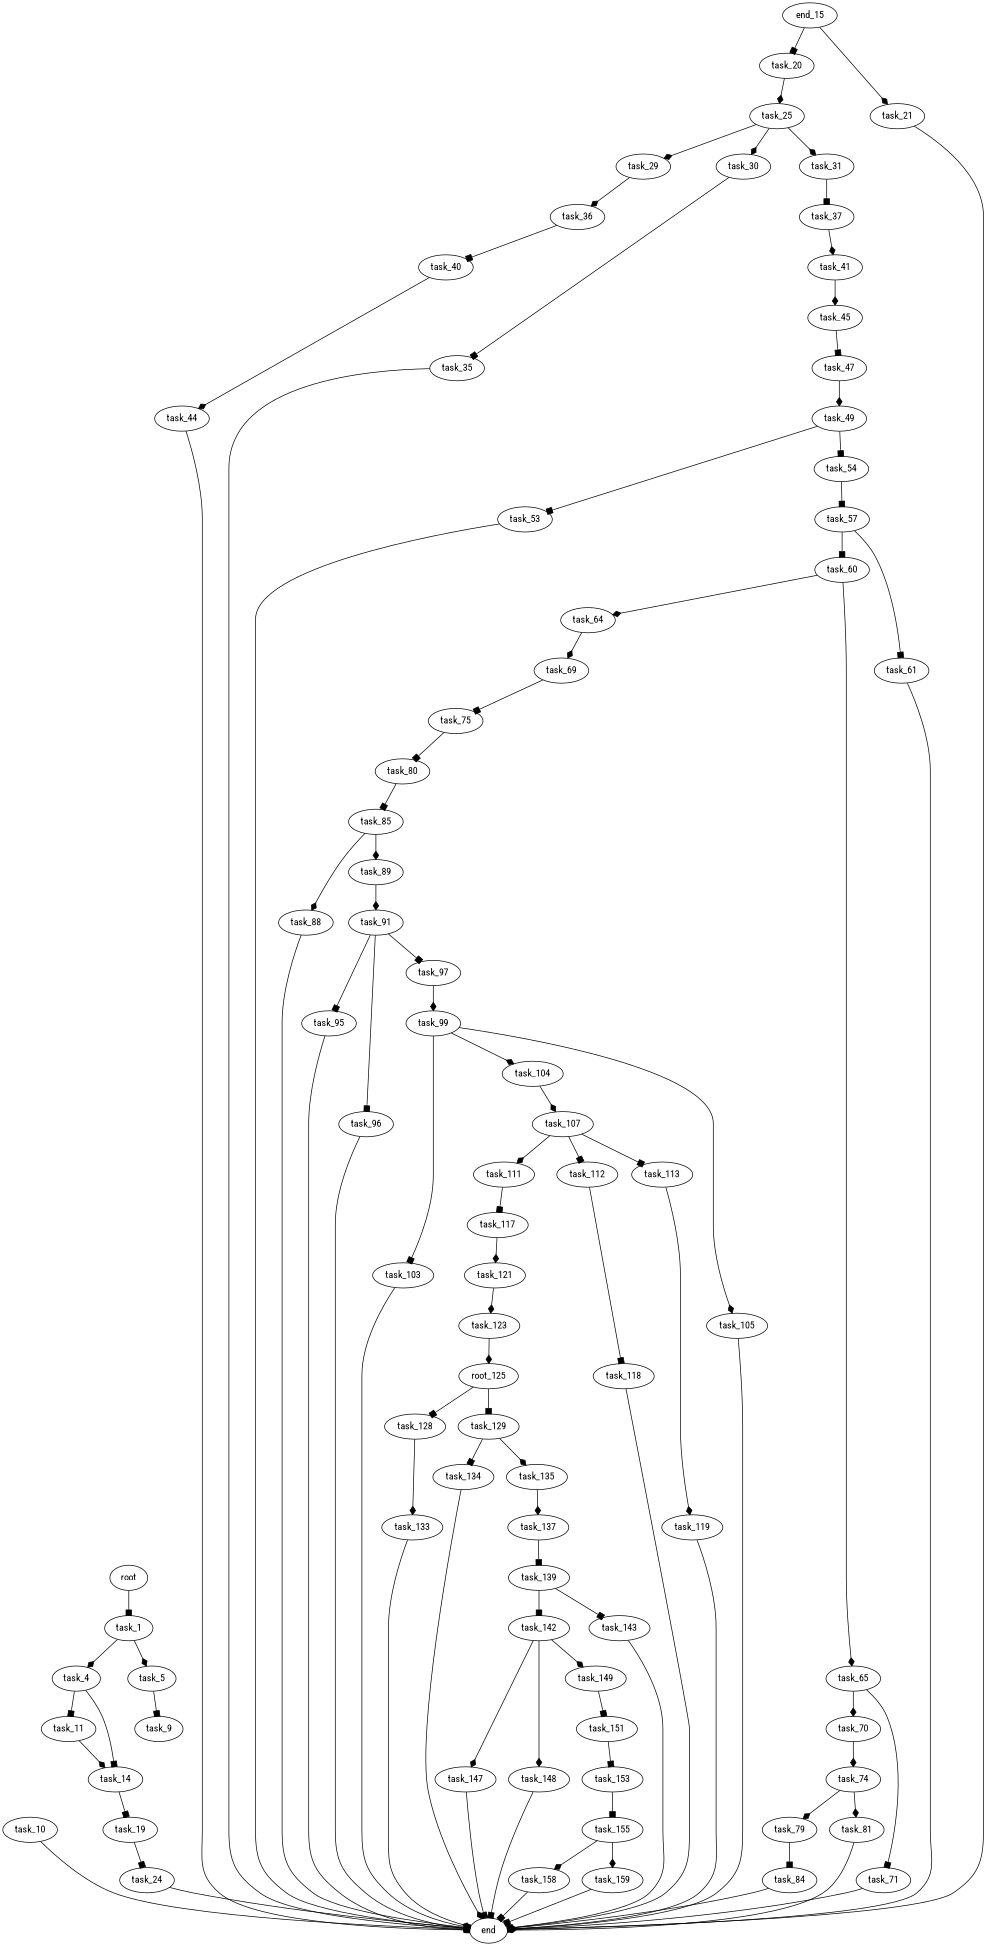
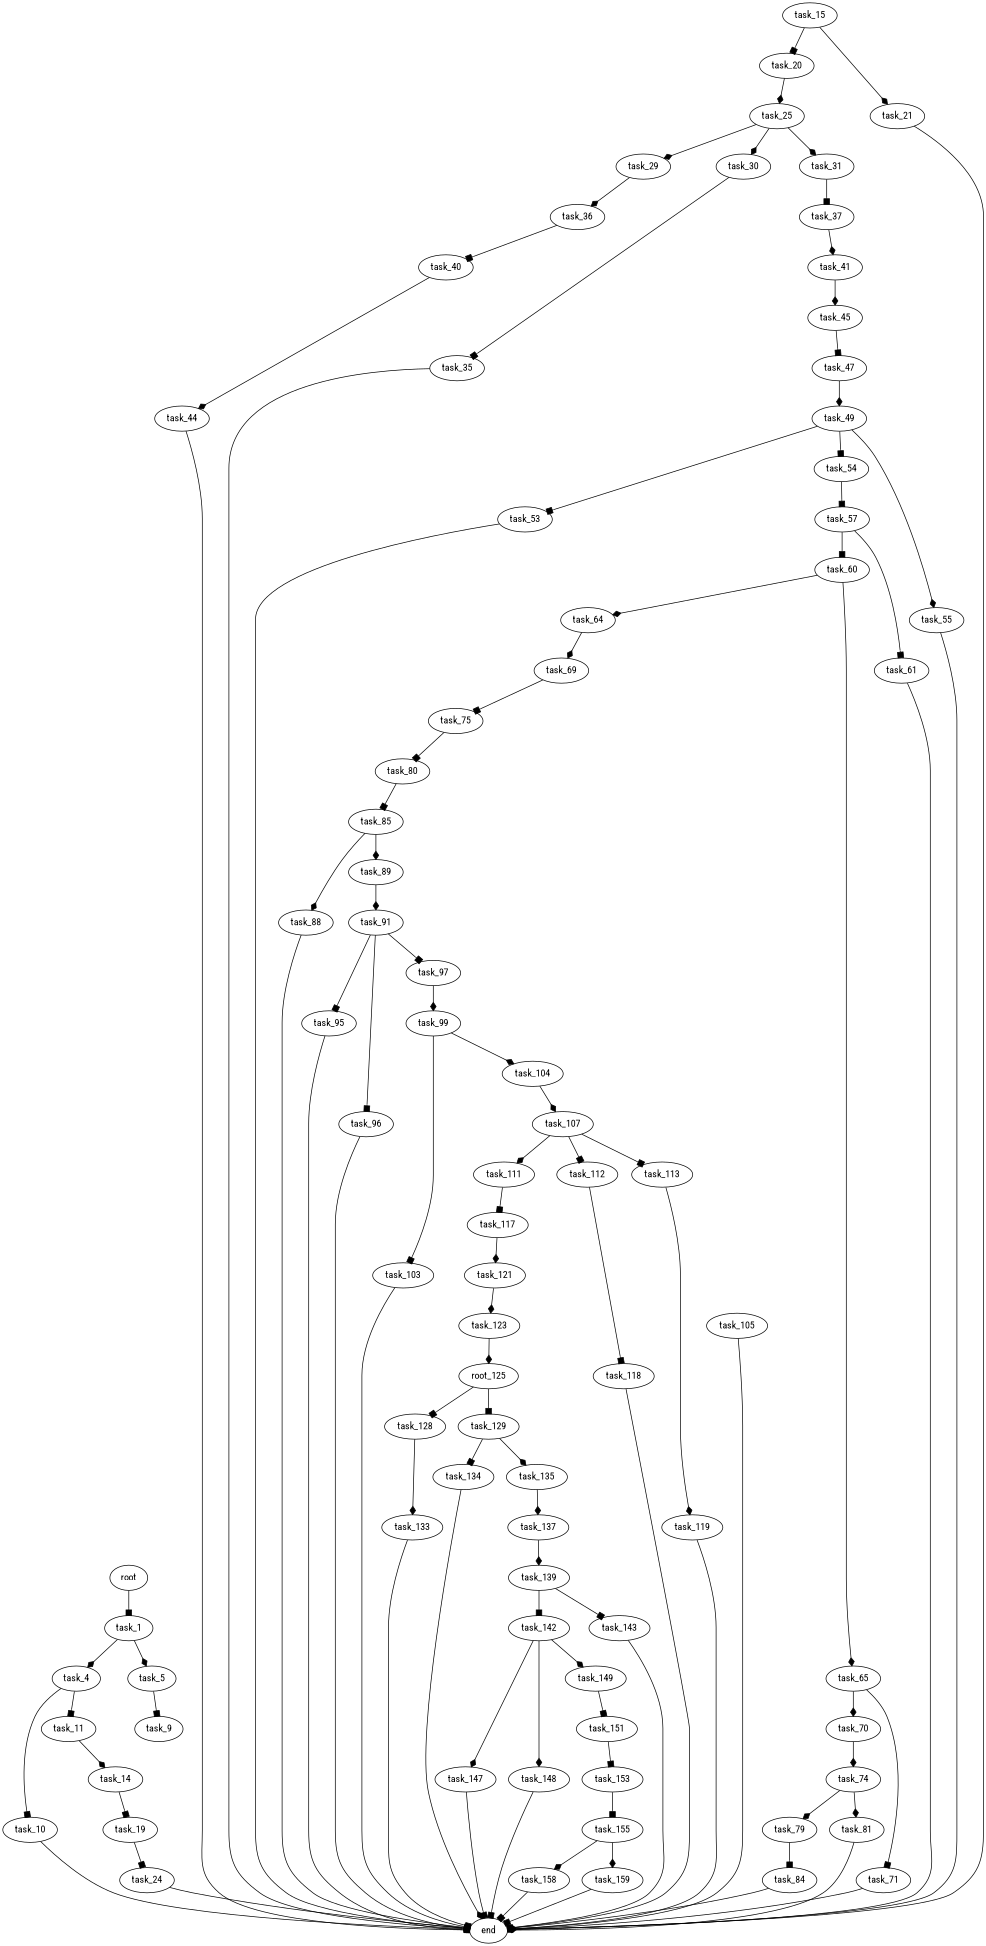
(810, 15) -> (810, 15)
none -> (937, 620)
(683, 1087) -> none
(539, 1549) -> (539, 1549)
(105, 1723) -> (27, 1744)
(388, 1751) -> (388, 1751)
